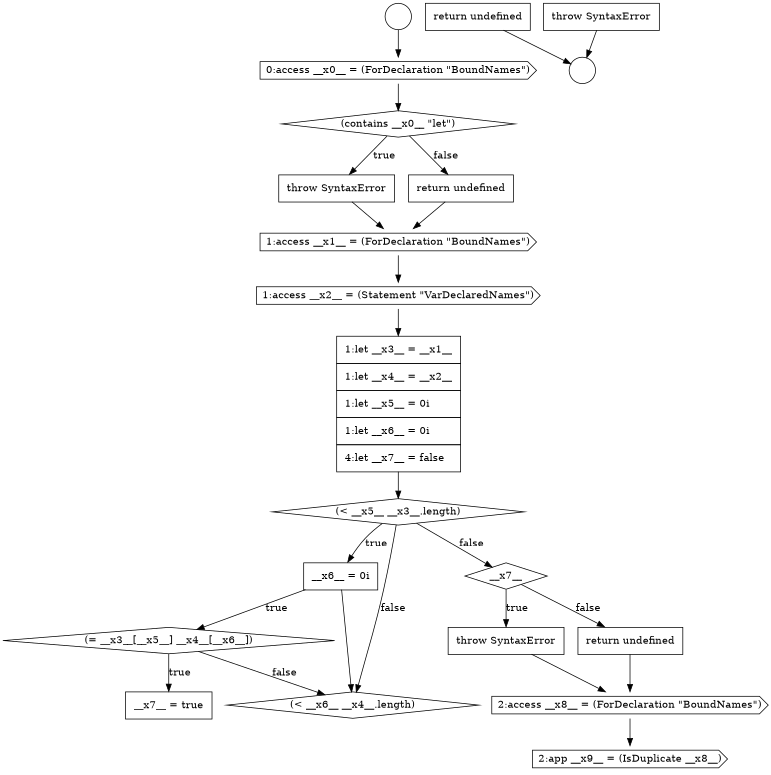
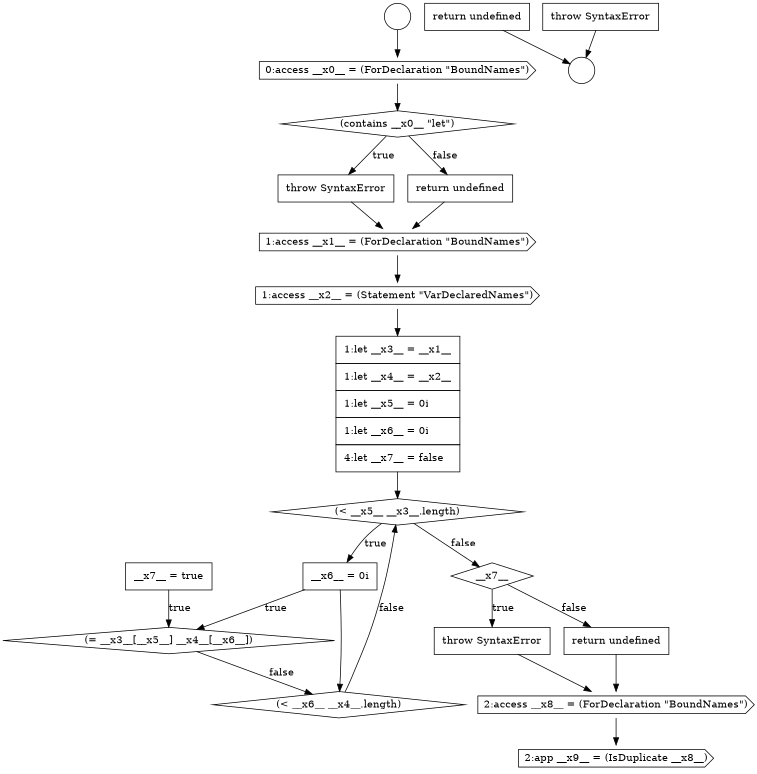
(380, 606) -> (376, 614)
(169, 669) -> (169, 605)
